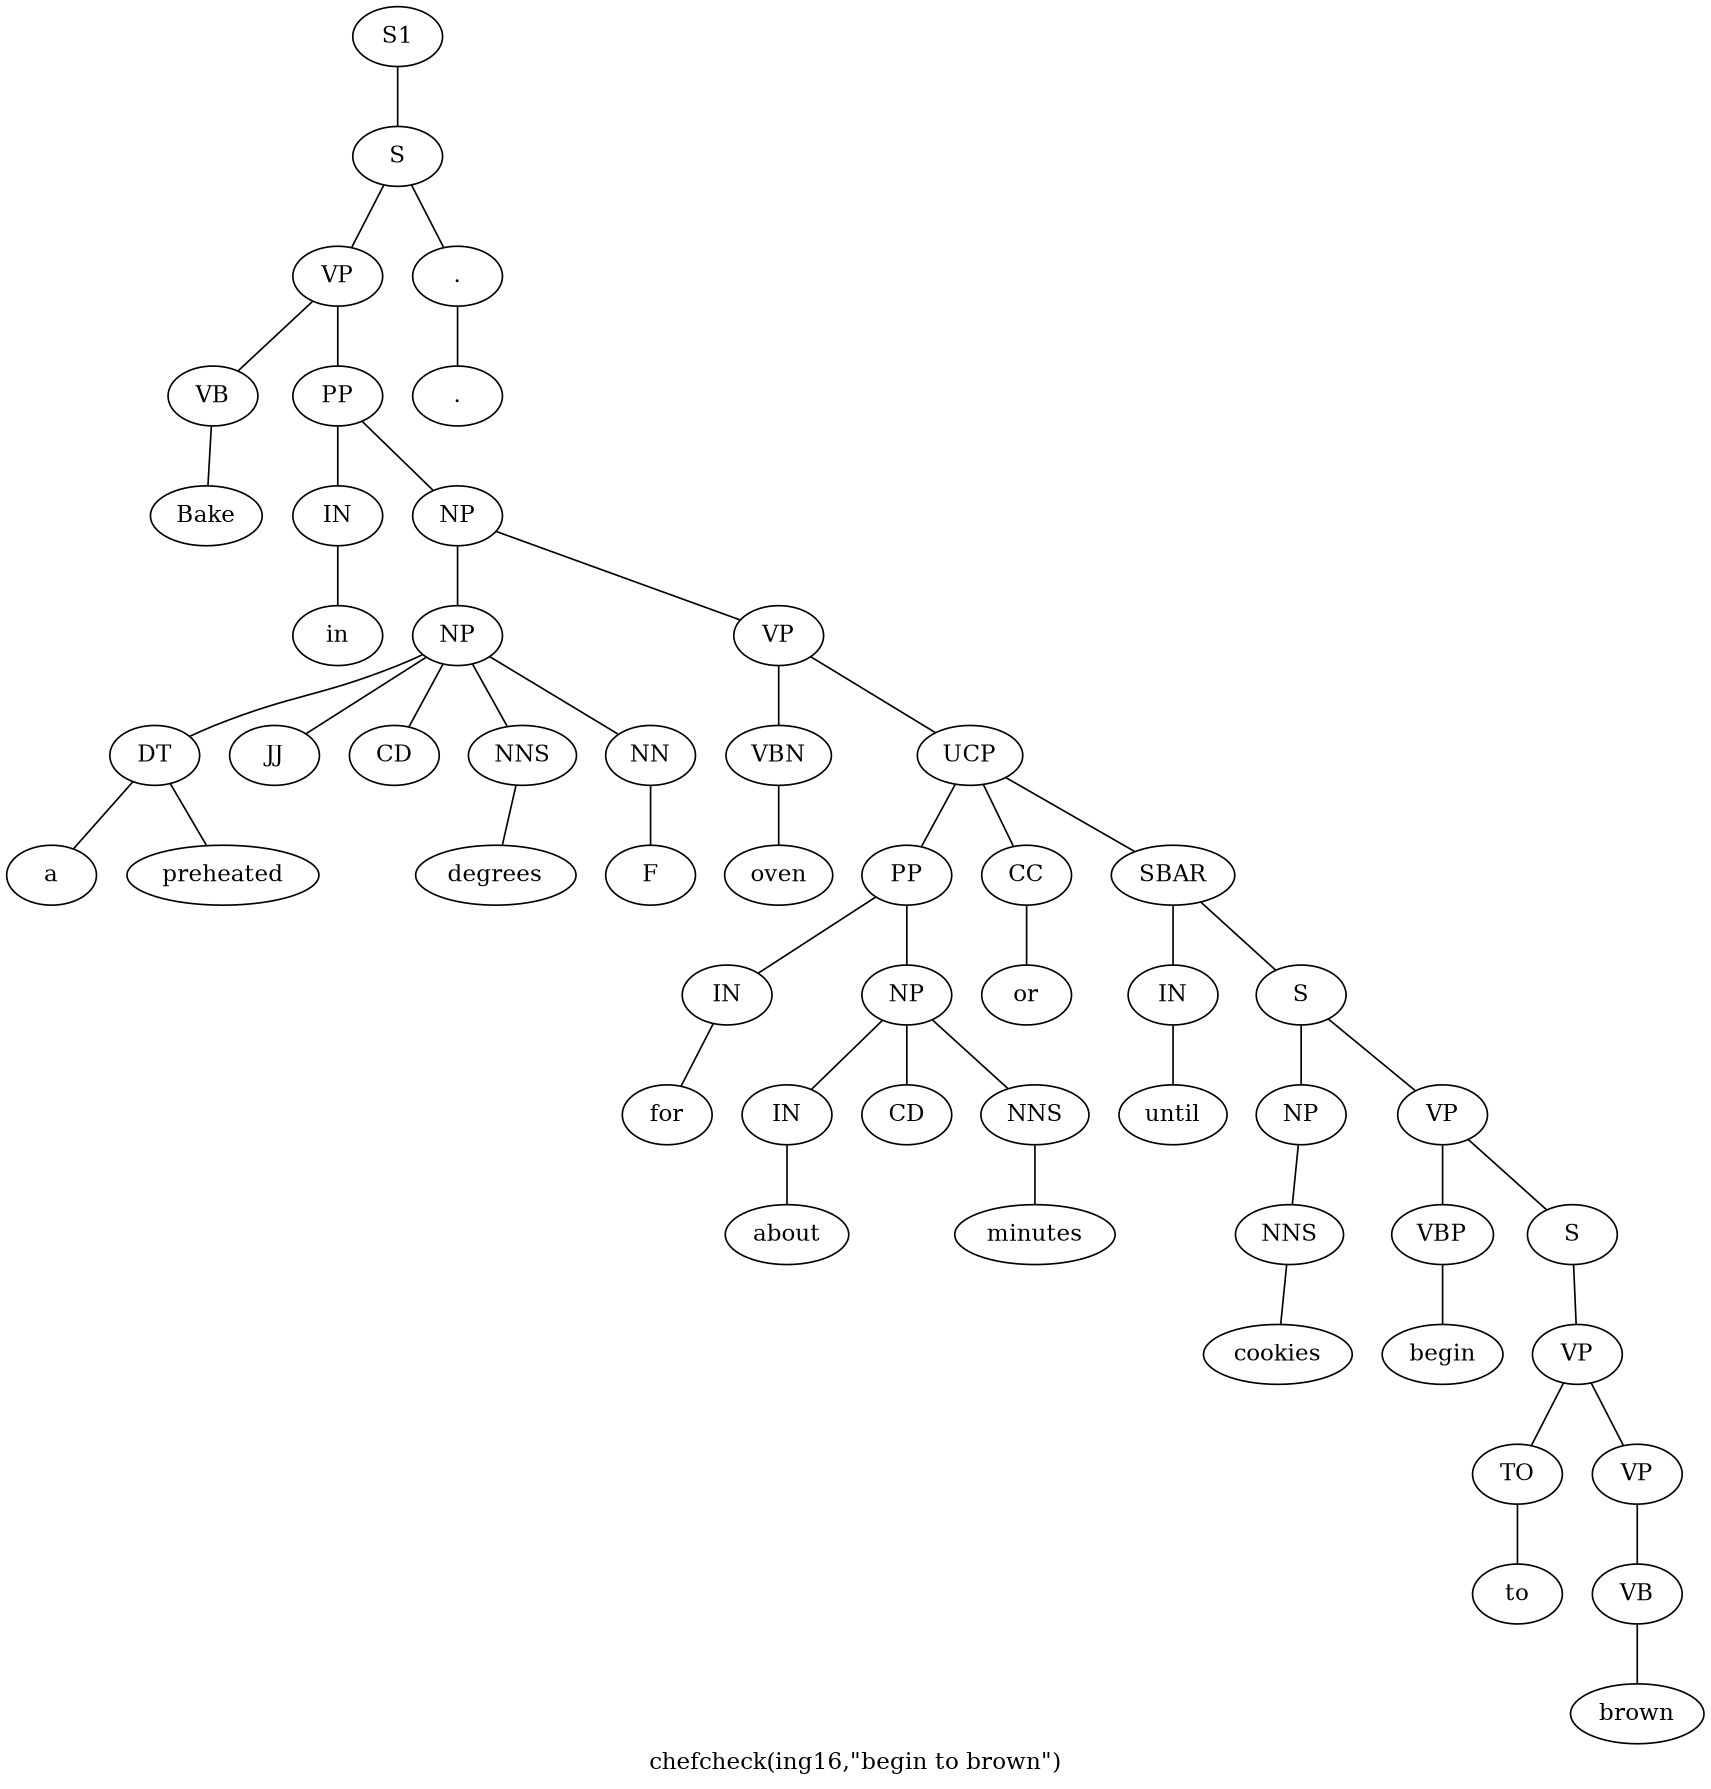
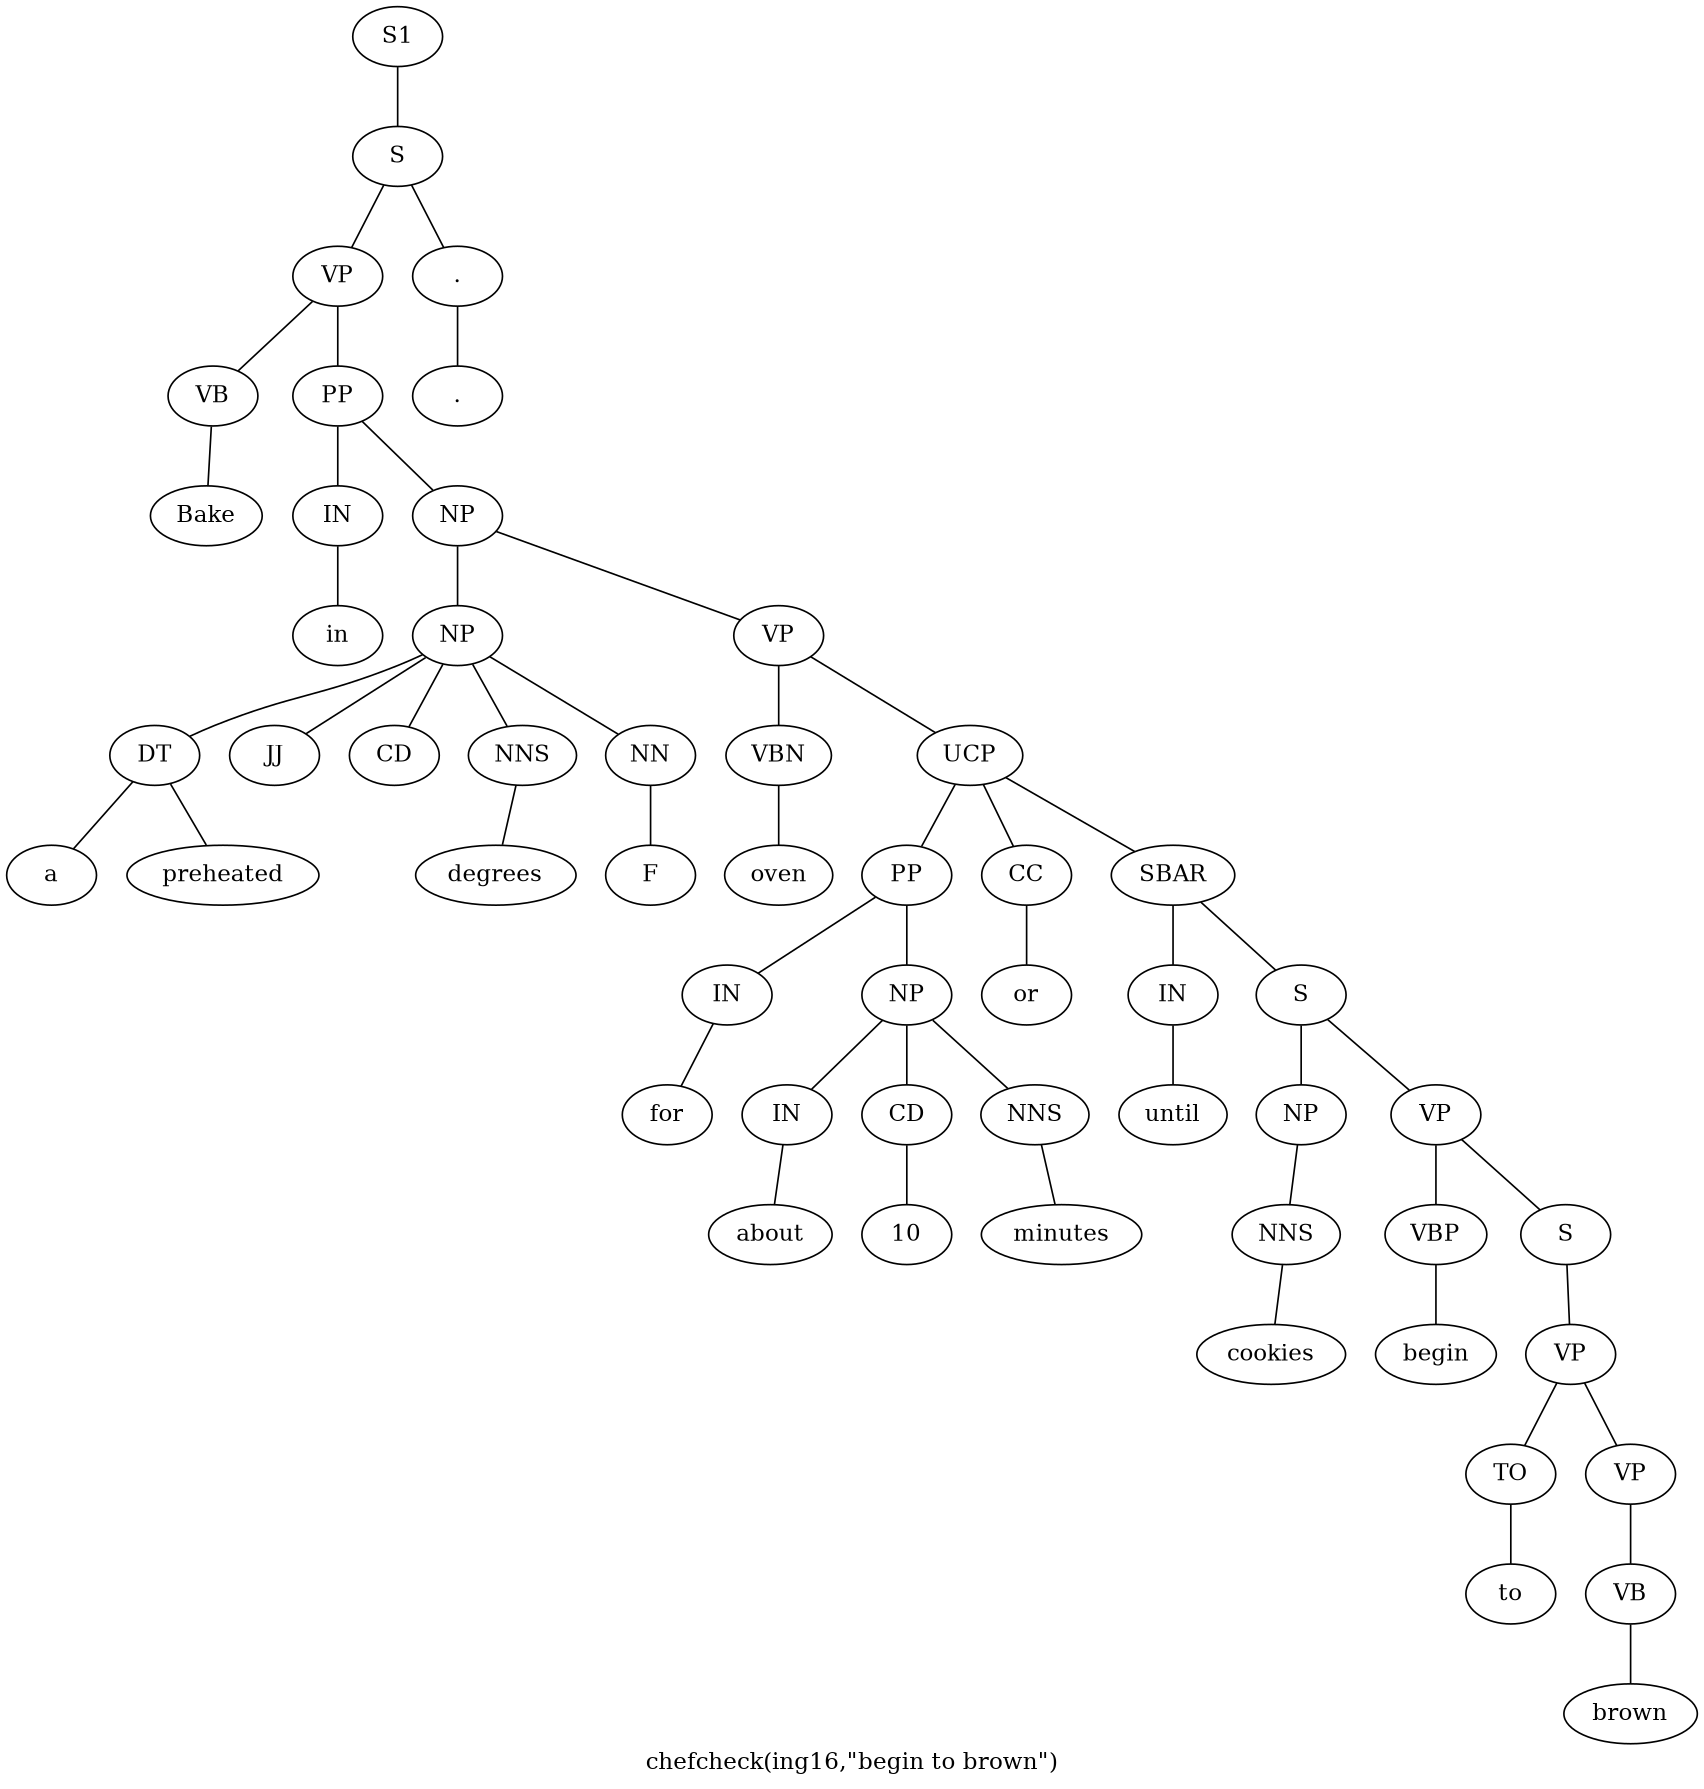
none -> (907, 1235)
